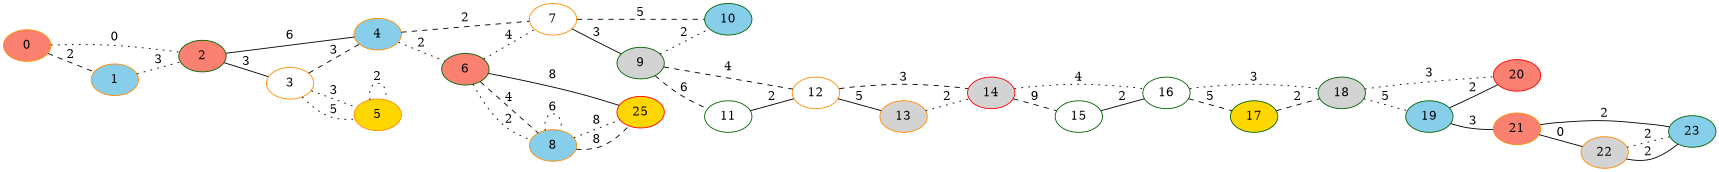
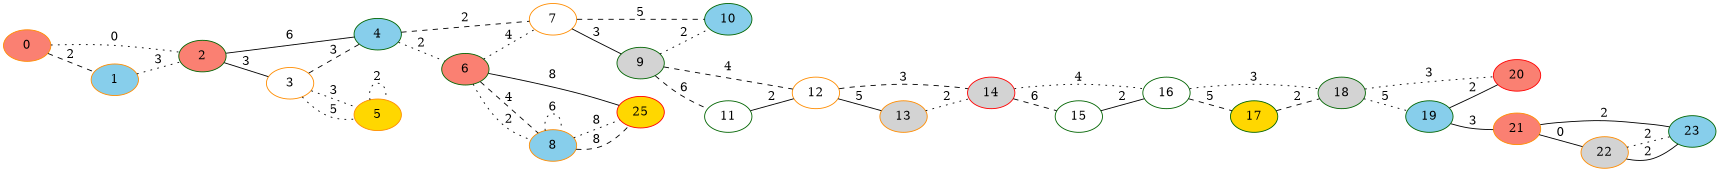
(378, 34) -> (378, 34)
(1035, 97) -> (1035, 97)
